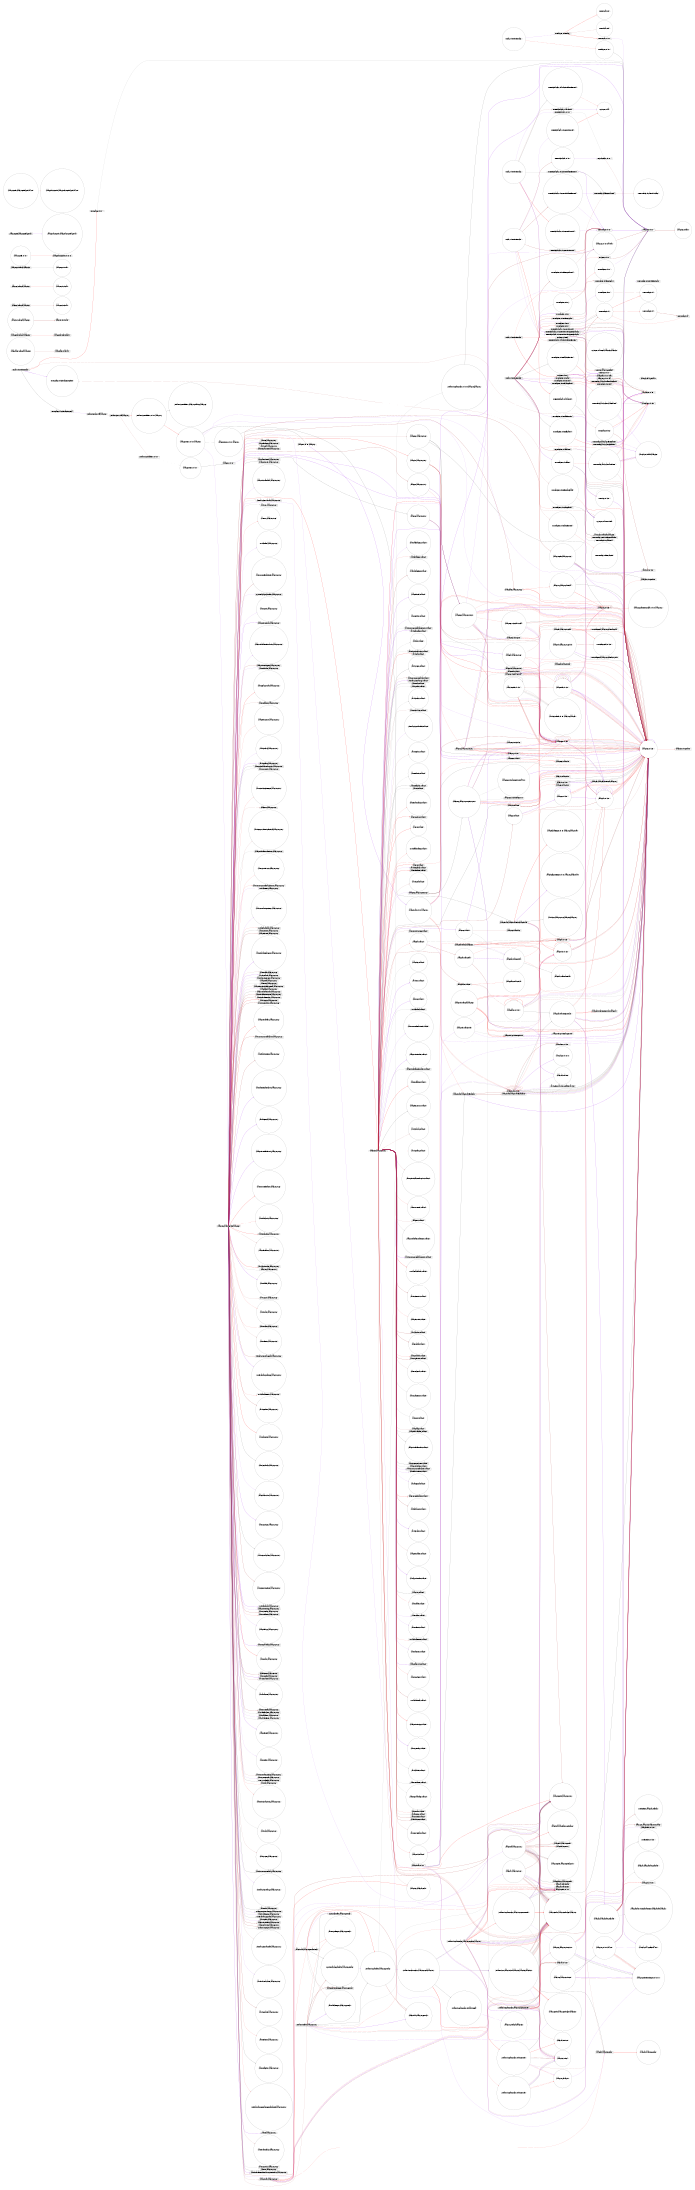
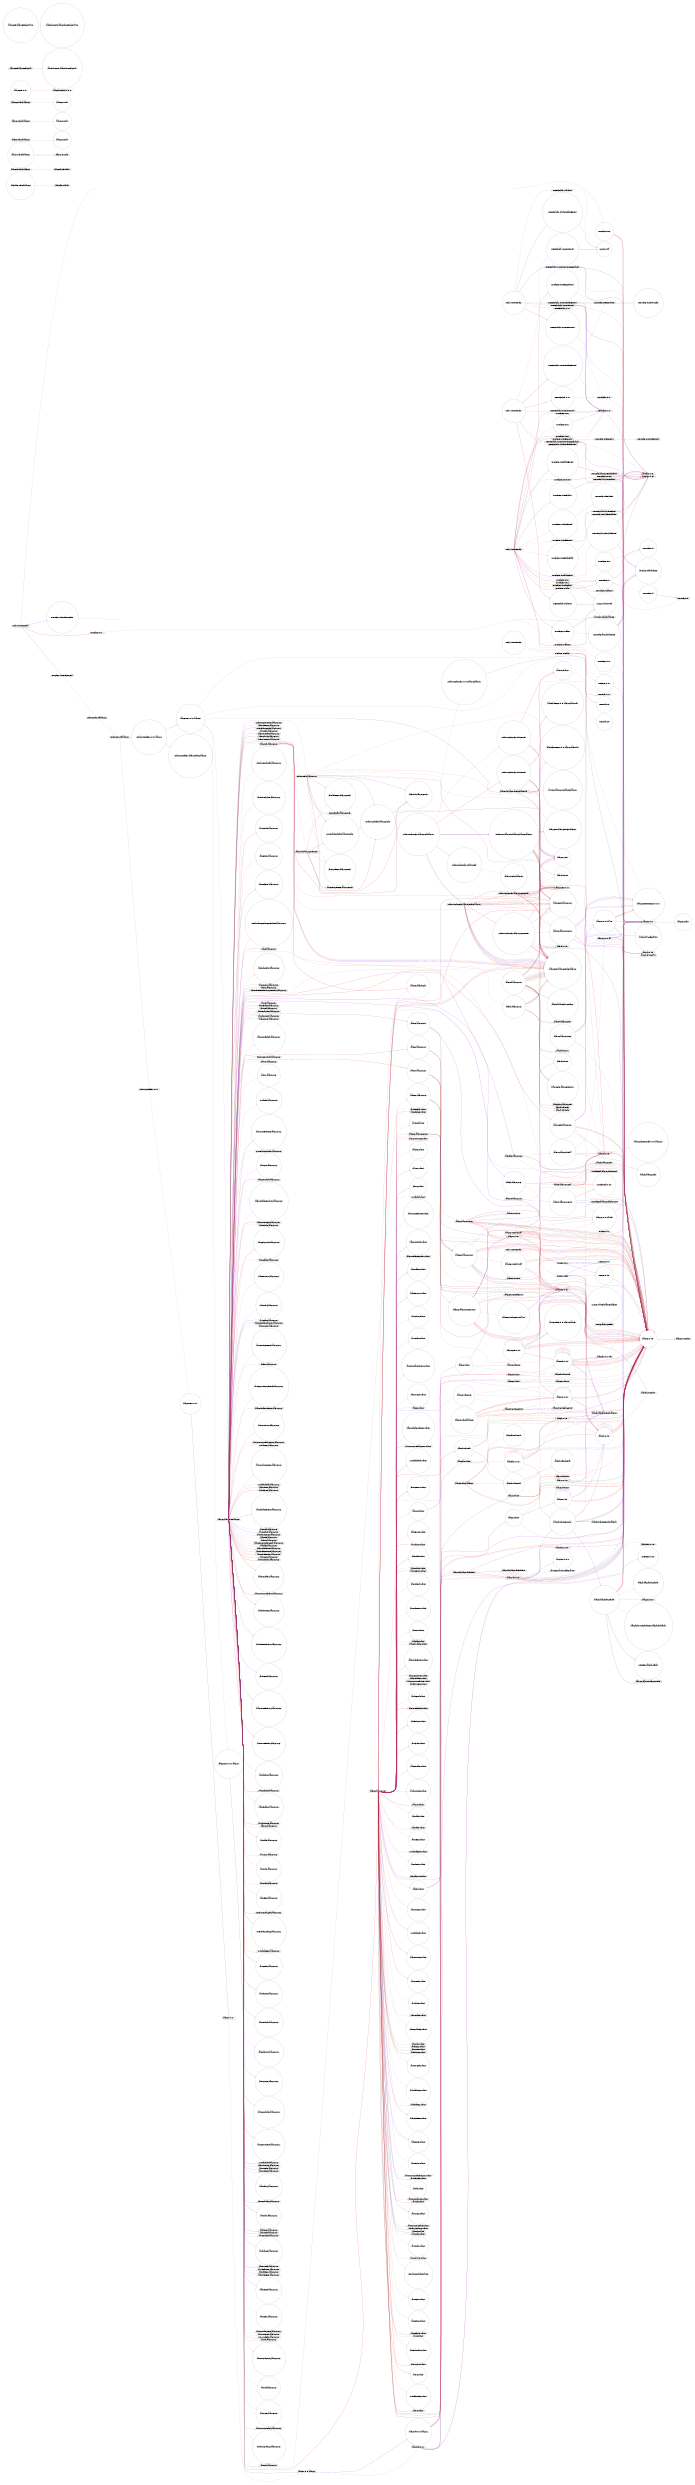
none -> (563, 436)
